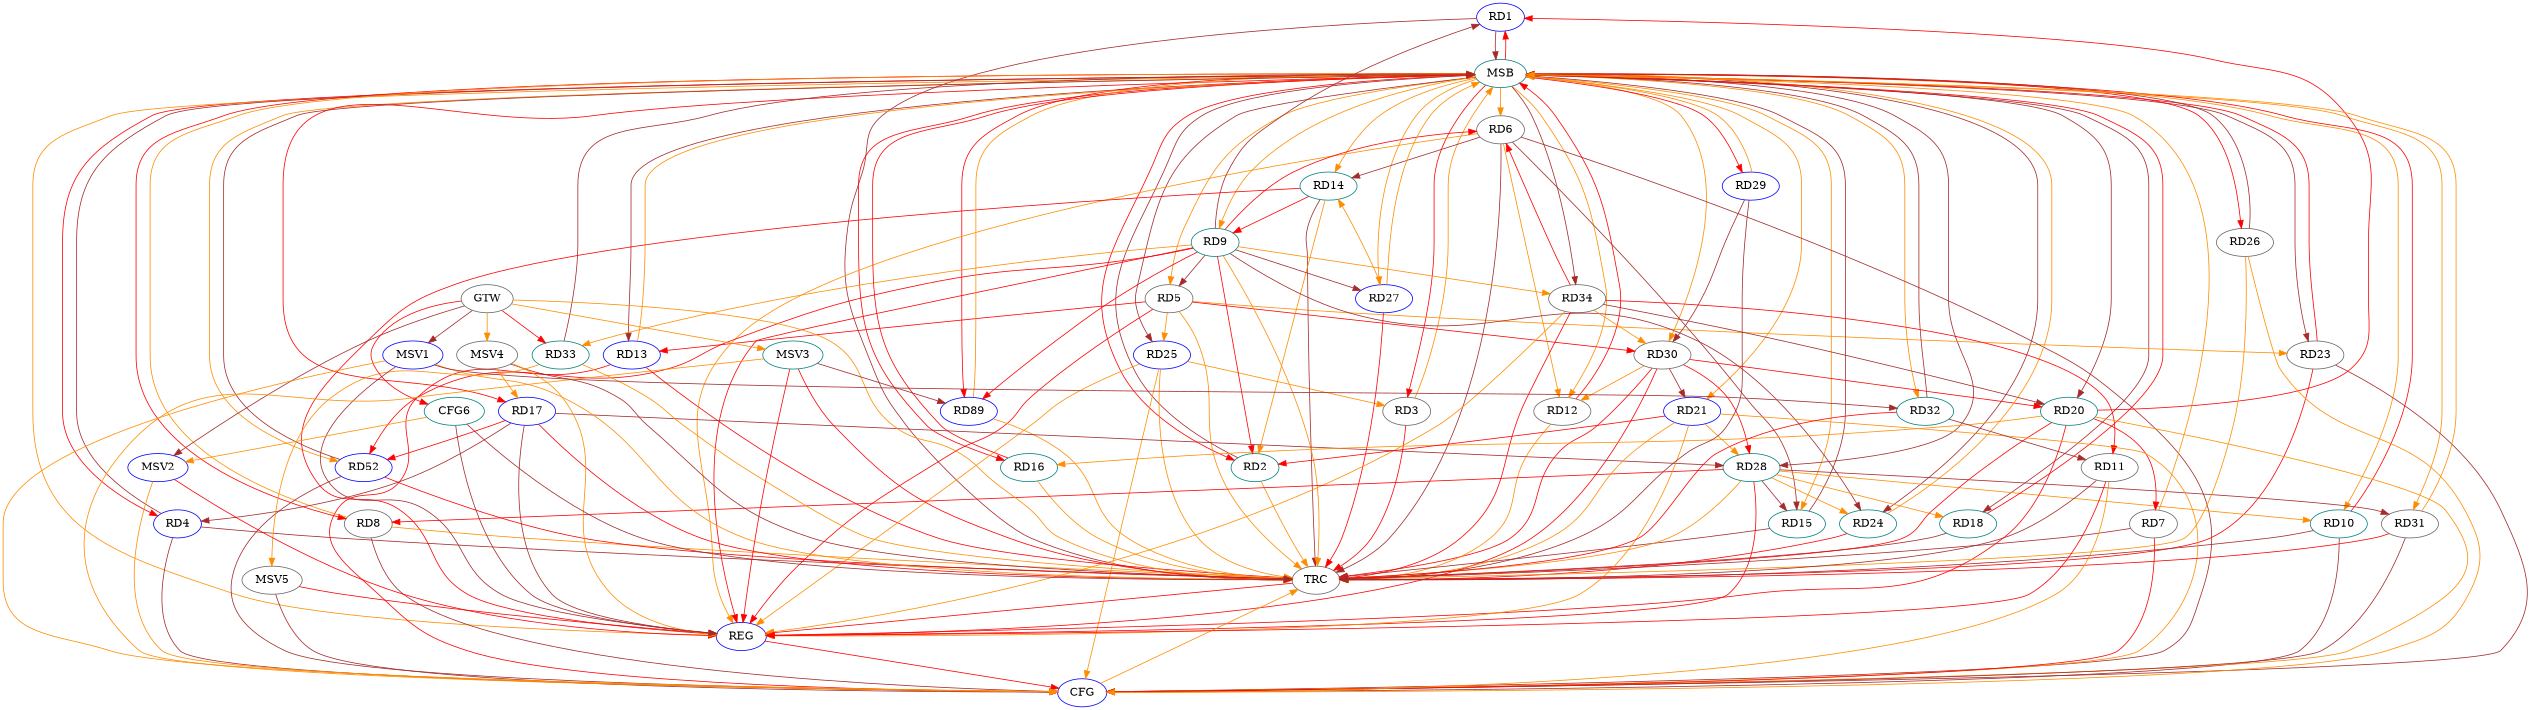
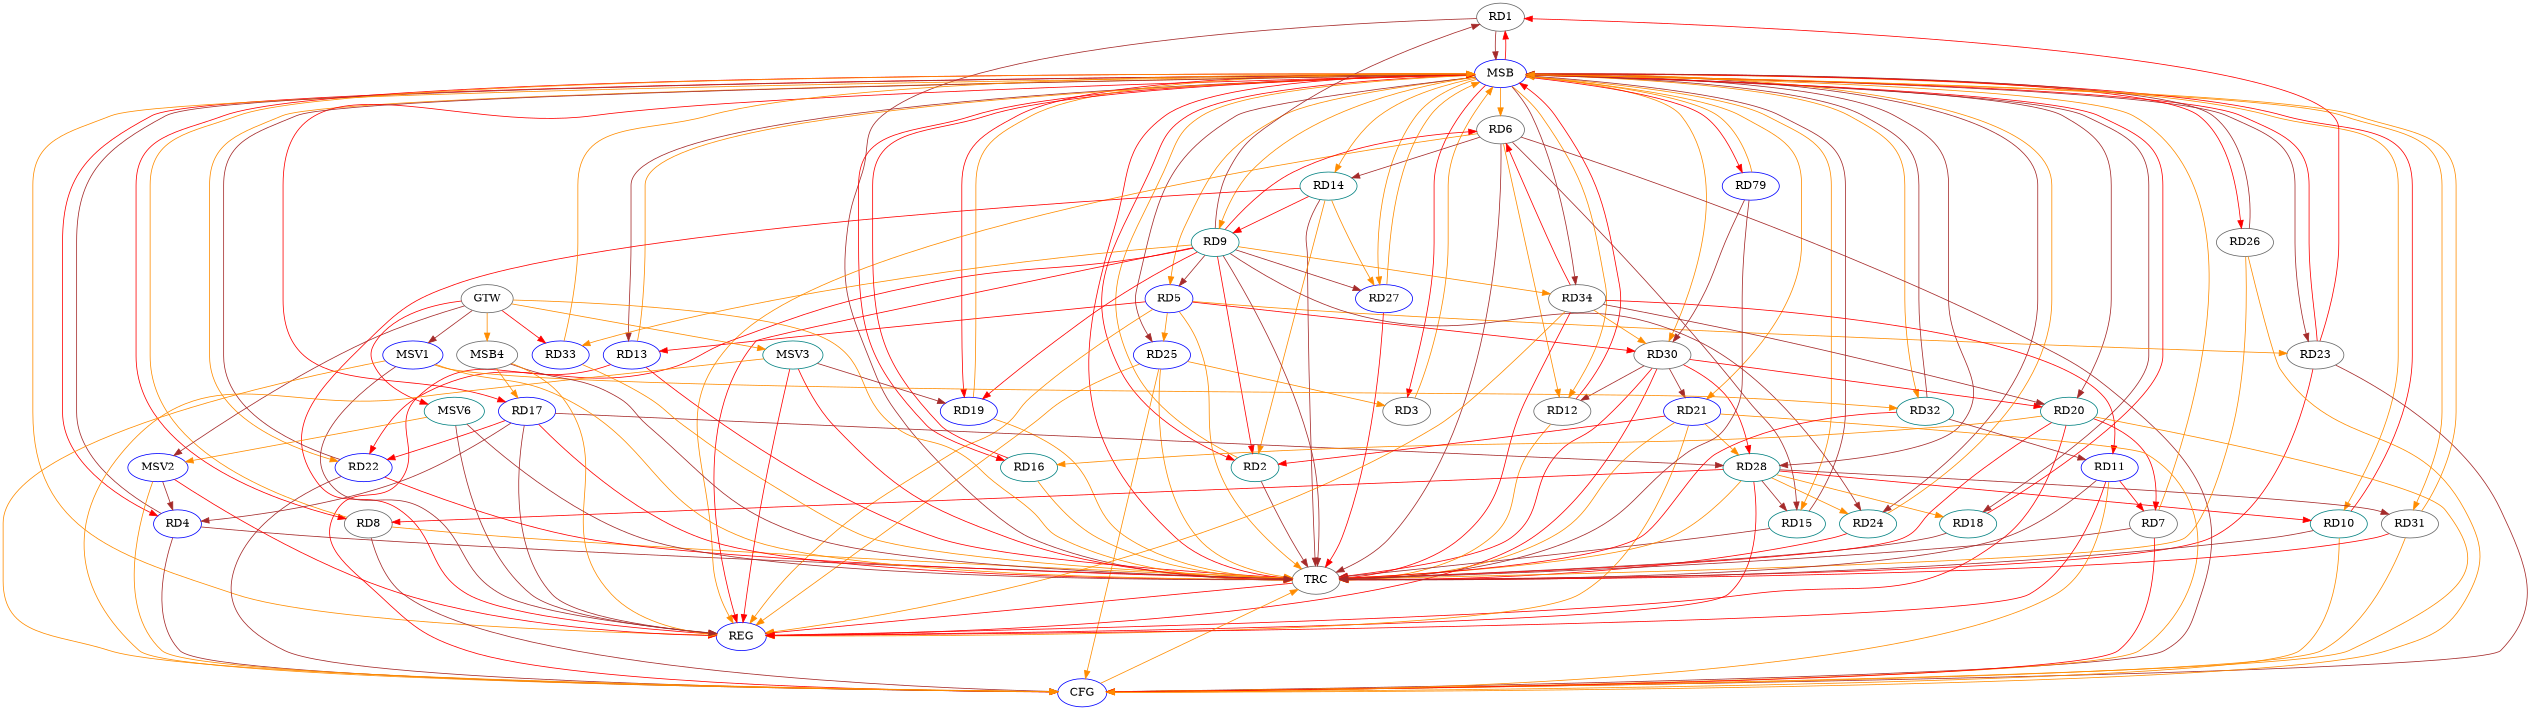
(1501, 17) -> (1501, 17)
(2209, 59) -> (2051, 51)
(1501, 74) -> (1501, 74)
(738, 110) -> (738, 110)
(1161, 176) -> (1161, 176)
(1751, 186) -> (1751, 186)
(1363, 245) -> (1350, 240)
(1169, 299) -> (1169, 299)
(487, 355) -> (487, 355)
(561, 355) -> (561, 355)
(1616, 381) -> (1616, 381)
(1125, 391) -> (1125, 391)
(1295, 400) -> (1295, 400)
(454, 411) -> (454, 411)
(969, 411) -> (969, 411)
(948, 456) -> (948, 456)
(364, 468) -> (364, 468)
(2110, 468) -> (2110, 468)
none -> (166, 492)
(2028, 494) -> (2028, 494)
none -> (2131, 494)
(1389, 504) -> (1112, 235)
(1281, 521) -> (1281, 521)
(272, 580) -> none
(908, 664) -> none
(1790, 681) -> (1790, 681)
(1770, 685) -> (1770, 685)
